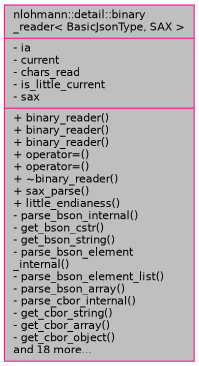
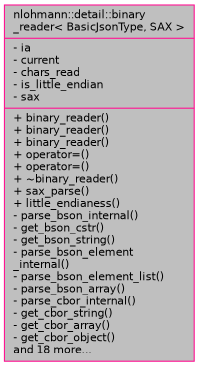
(59, 85) -> (59, 85)
